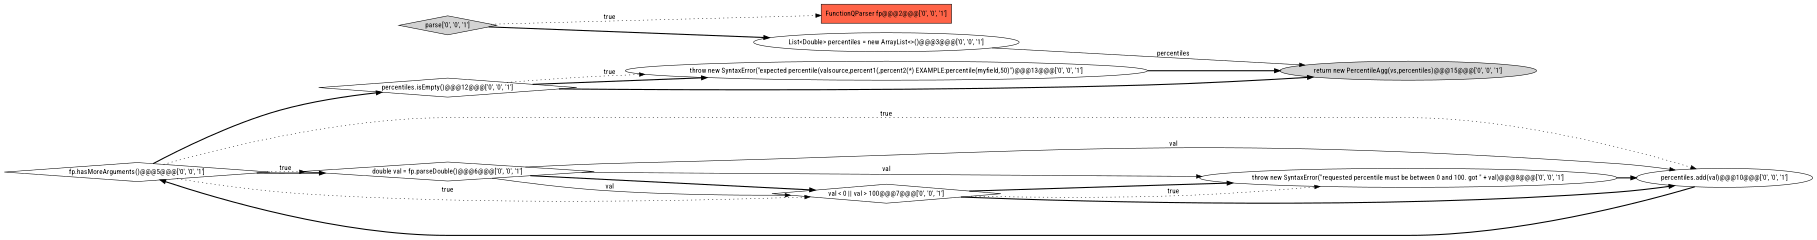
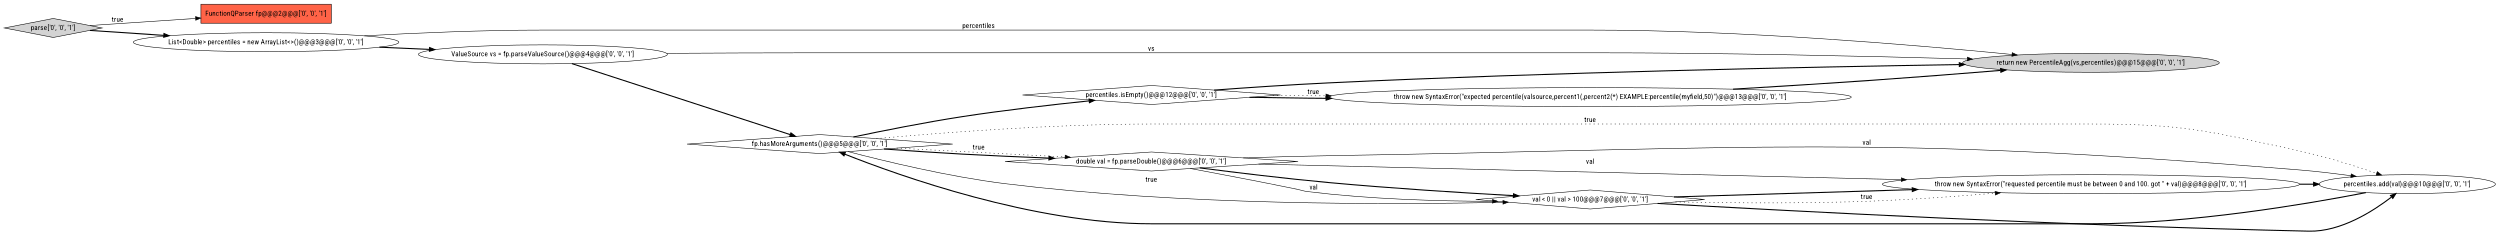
(653, 20) -> (143, 22)
none -> (543, 54)
(490, 201) -> (1173, 198)
